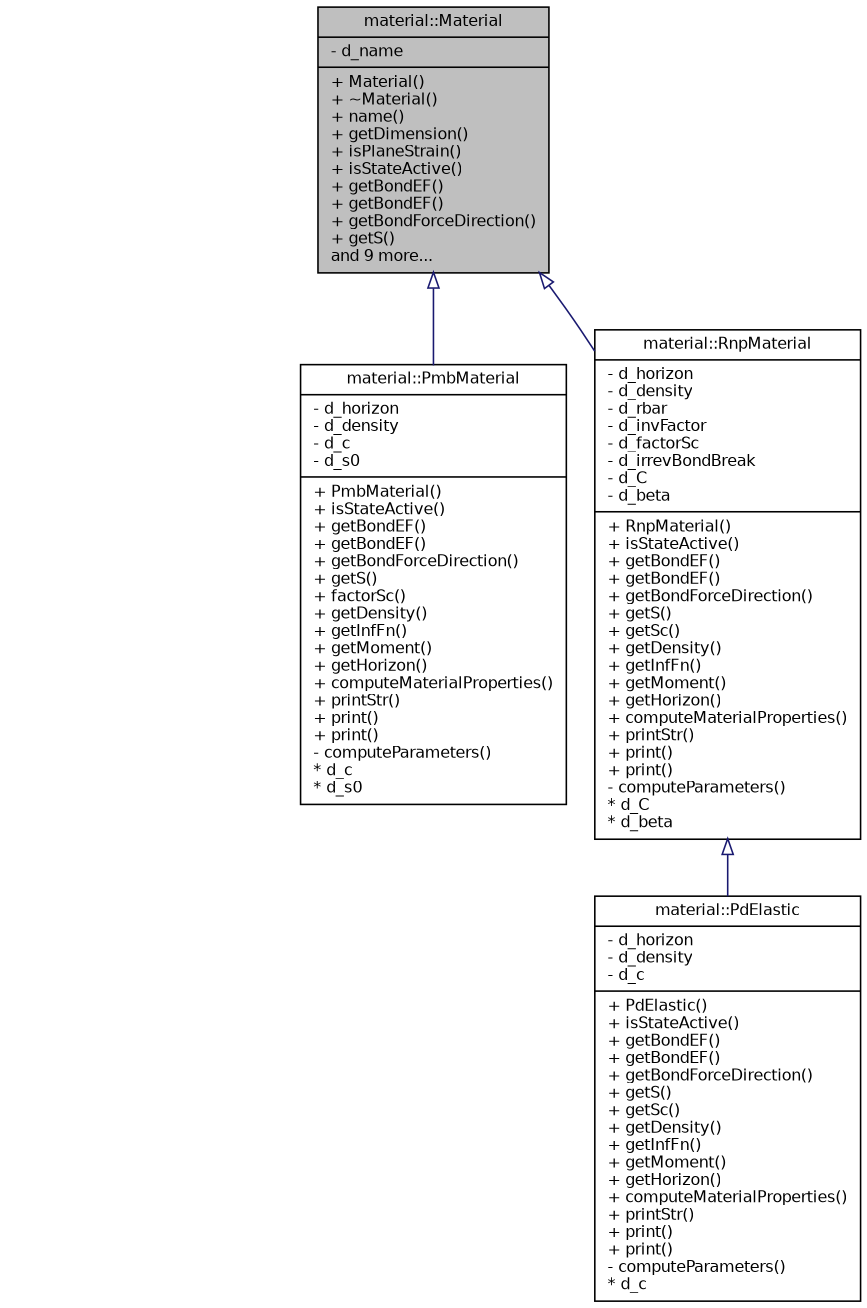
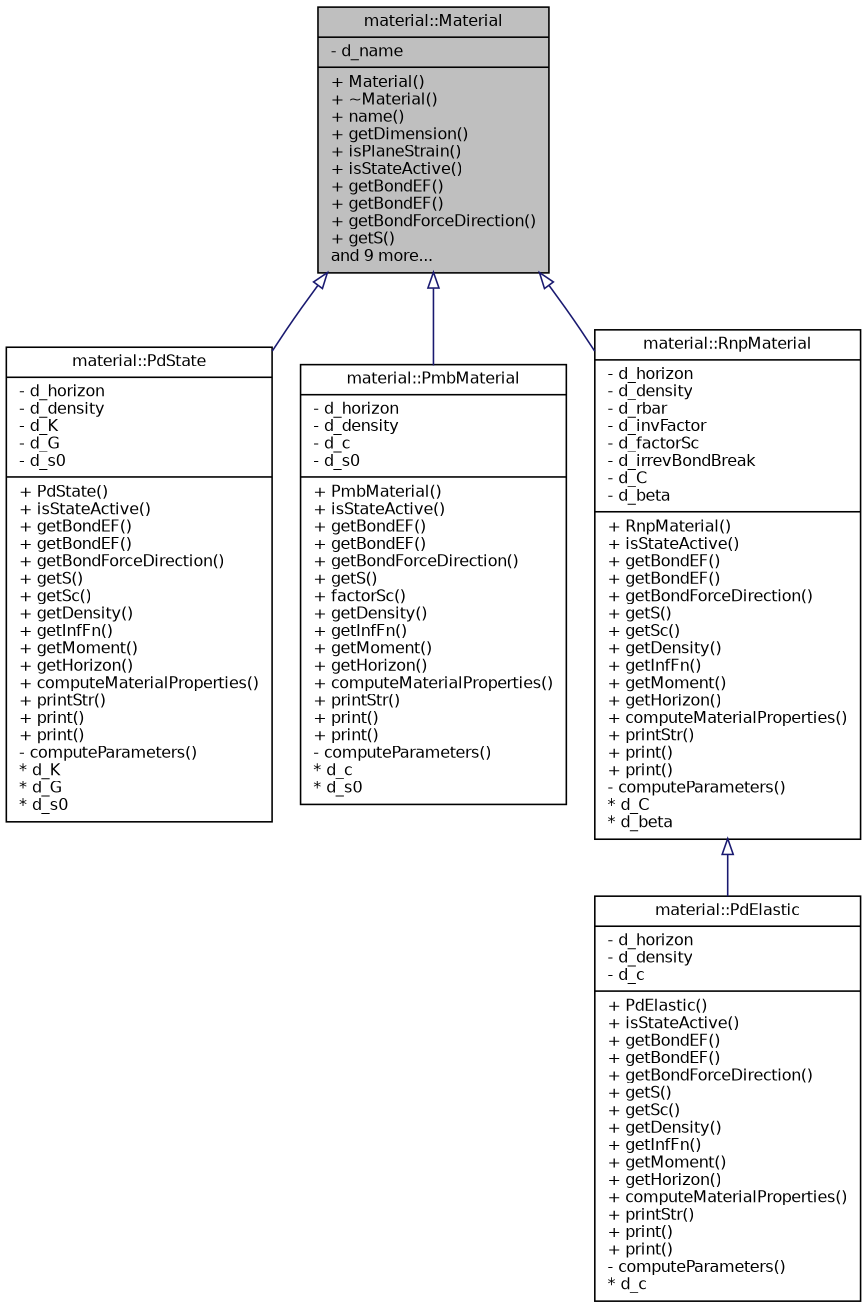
none -> (139, 585)
